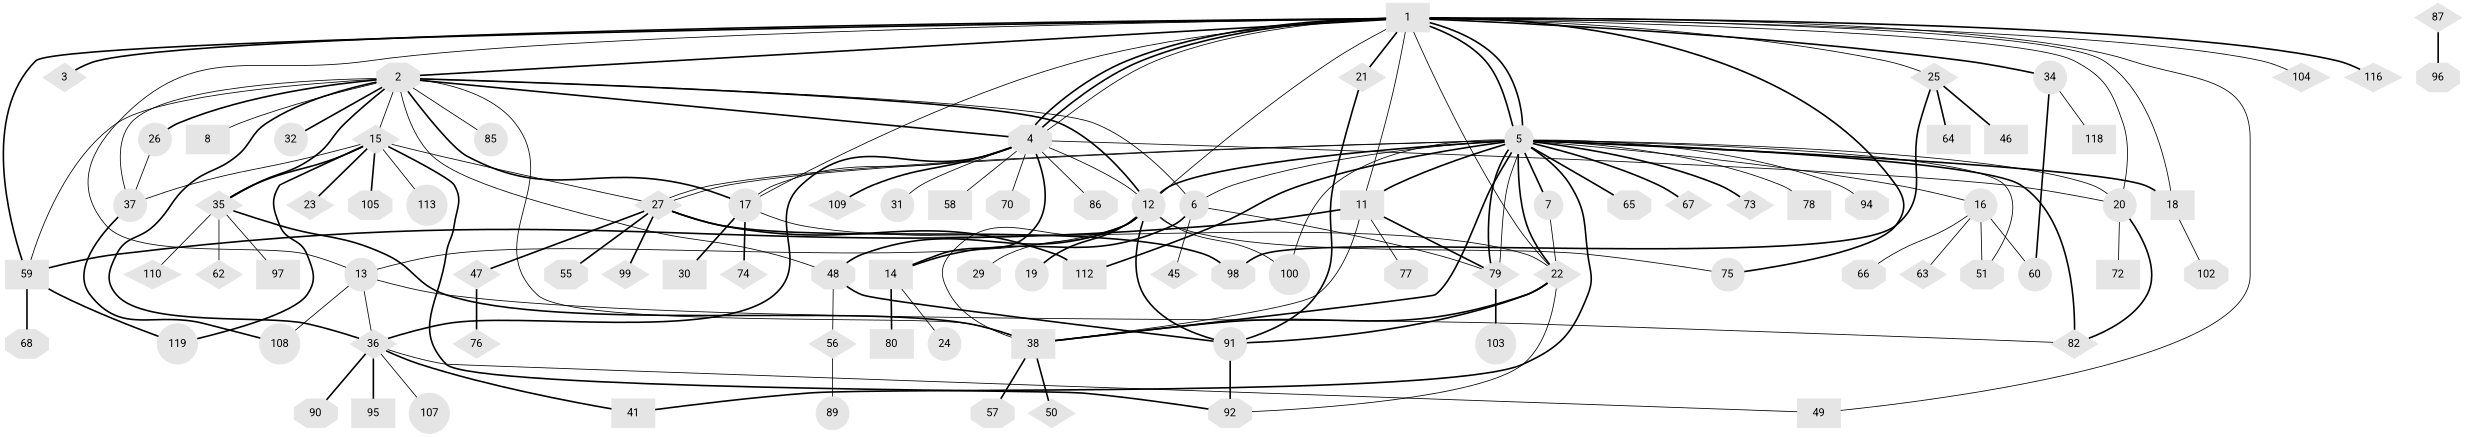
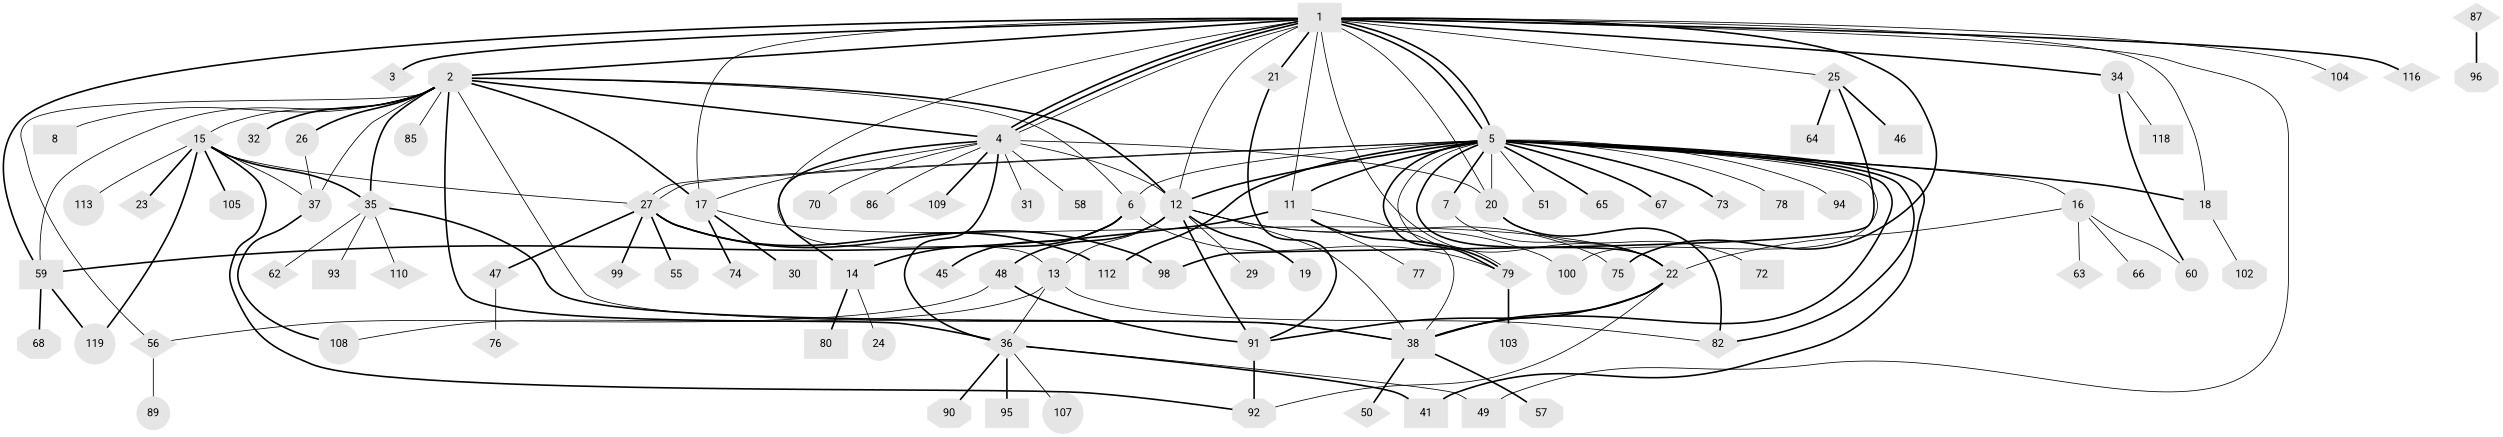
(584, 214) -> (104, 106)
(1981, 241) -> (1892, 233)
(1183, 244) -> (1037, 242)
(278, 275) -> (334, 275)
(477, 309) -> (496, 311)
